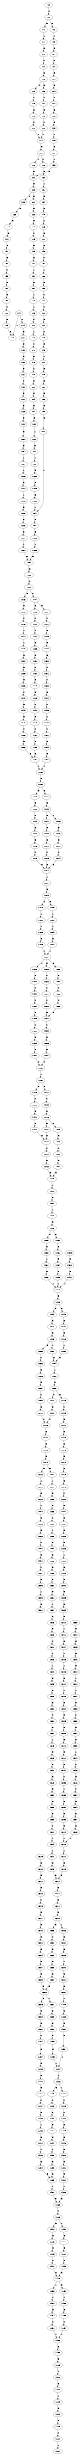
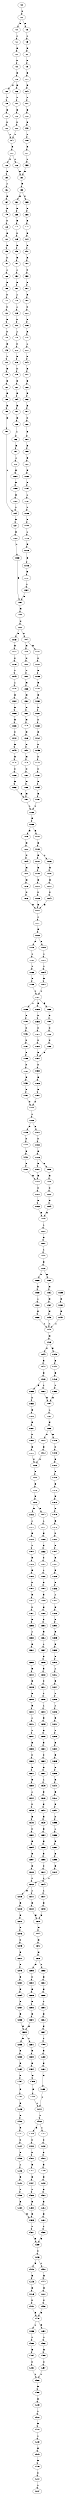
(16, 325) -> (27, 343)
none -> (26, 1890)
